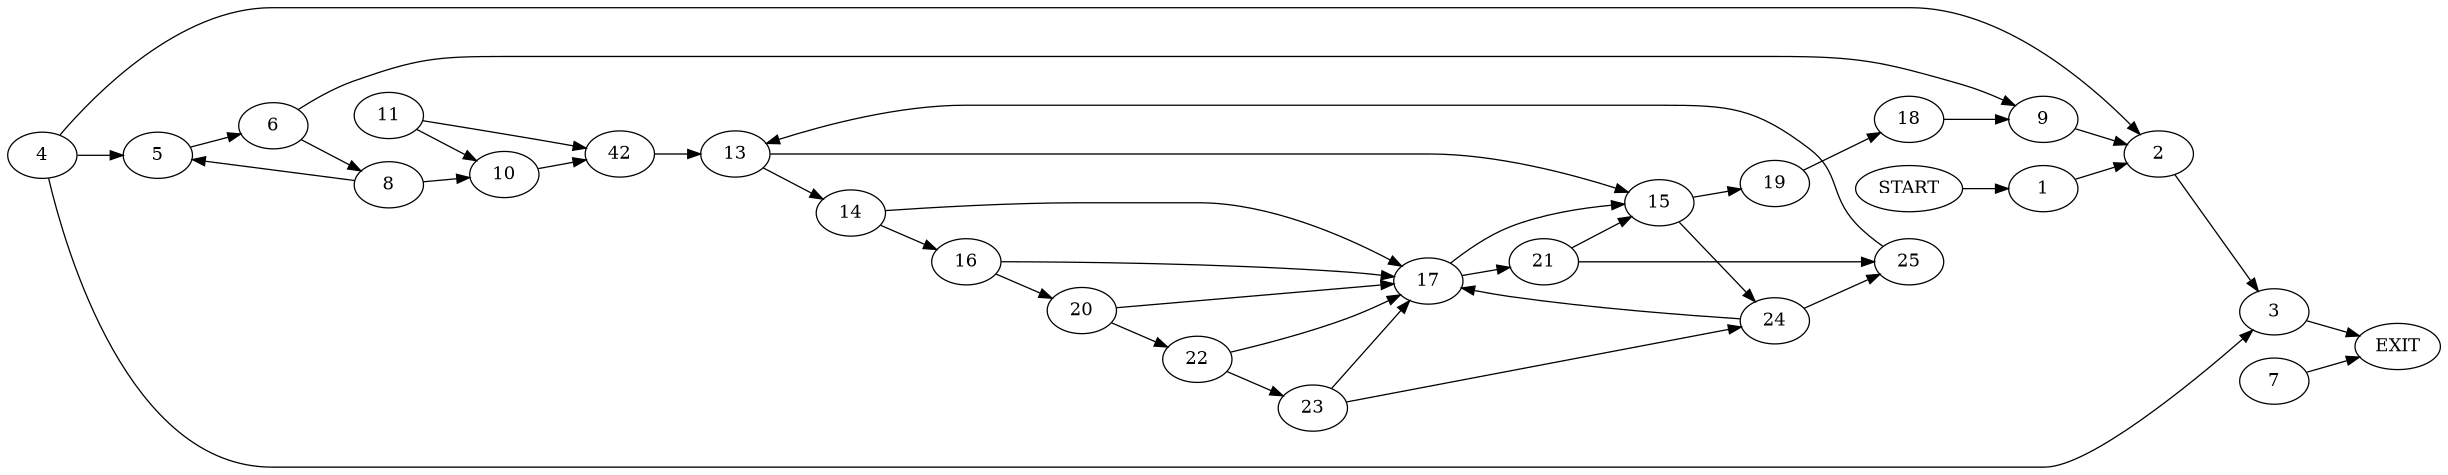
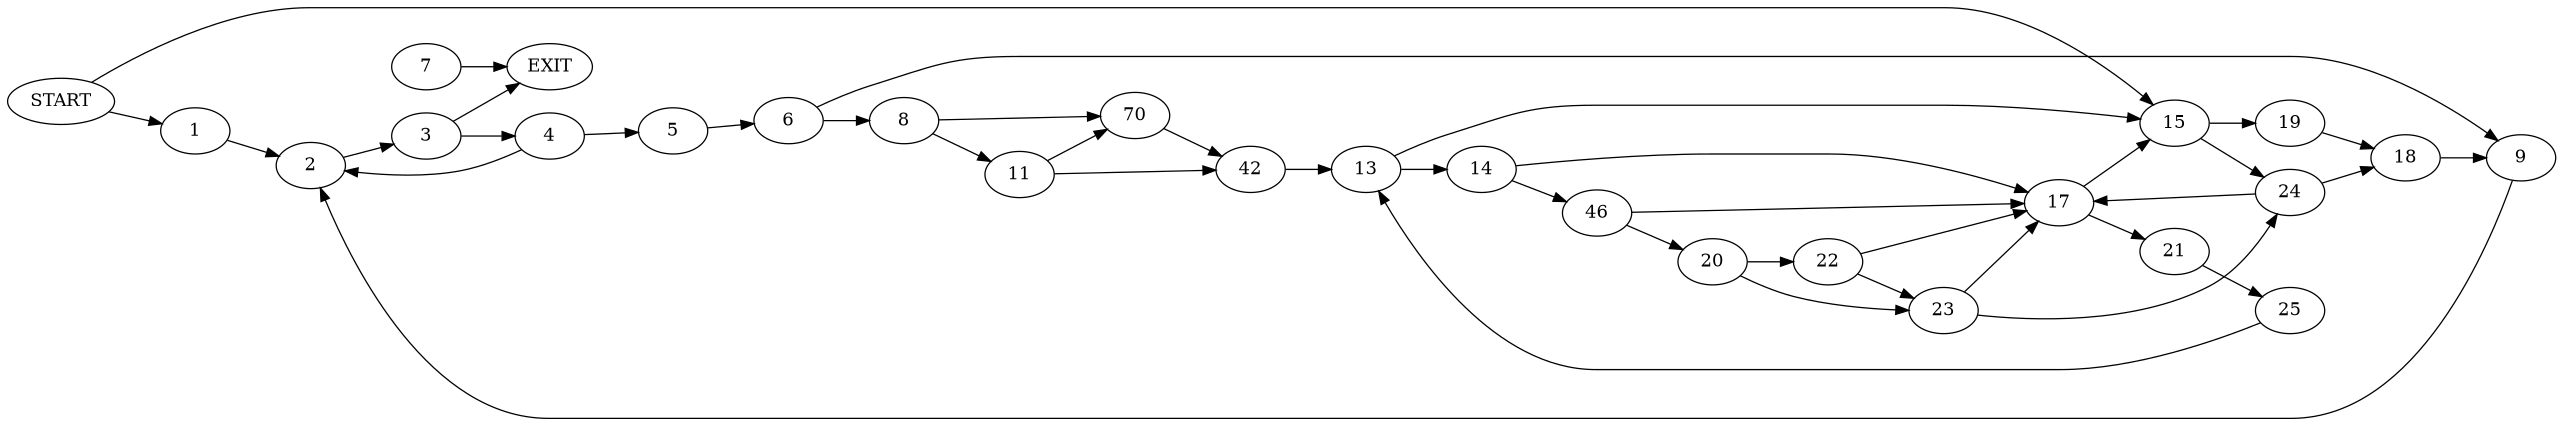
(280, 171) -> (956, 145)
(504, 175) -> (1135, 116)
(1596, 235) -> (1121, 8)
(966, 262) -> (1597, 213)
(1836, 294) -> (2342, 177)
(1249, 296) -> (1816, 301)
(1082, 467) -> (482, 136)
